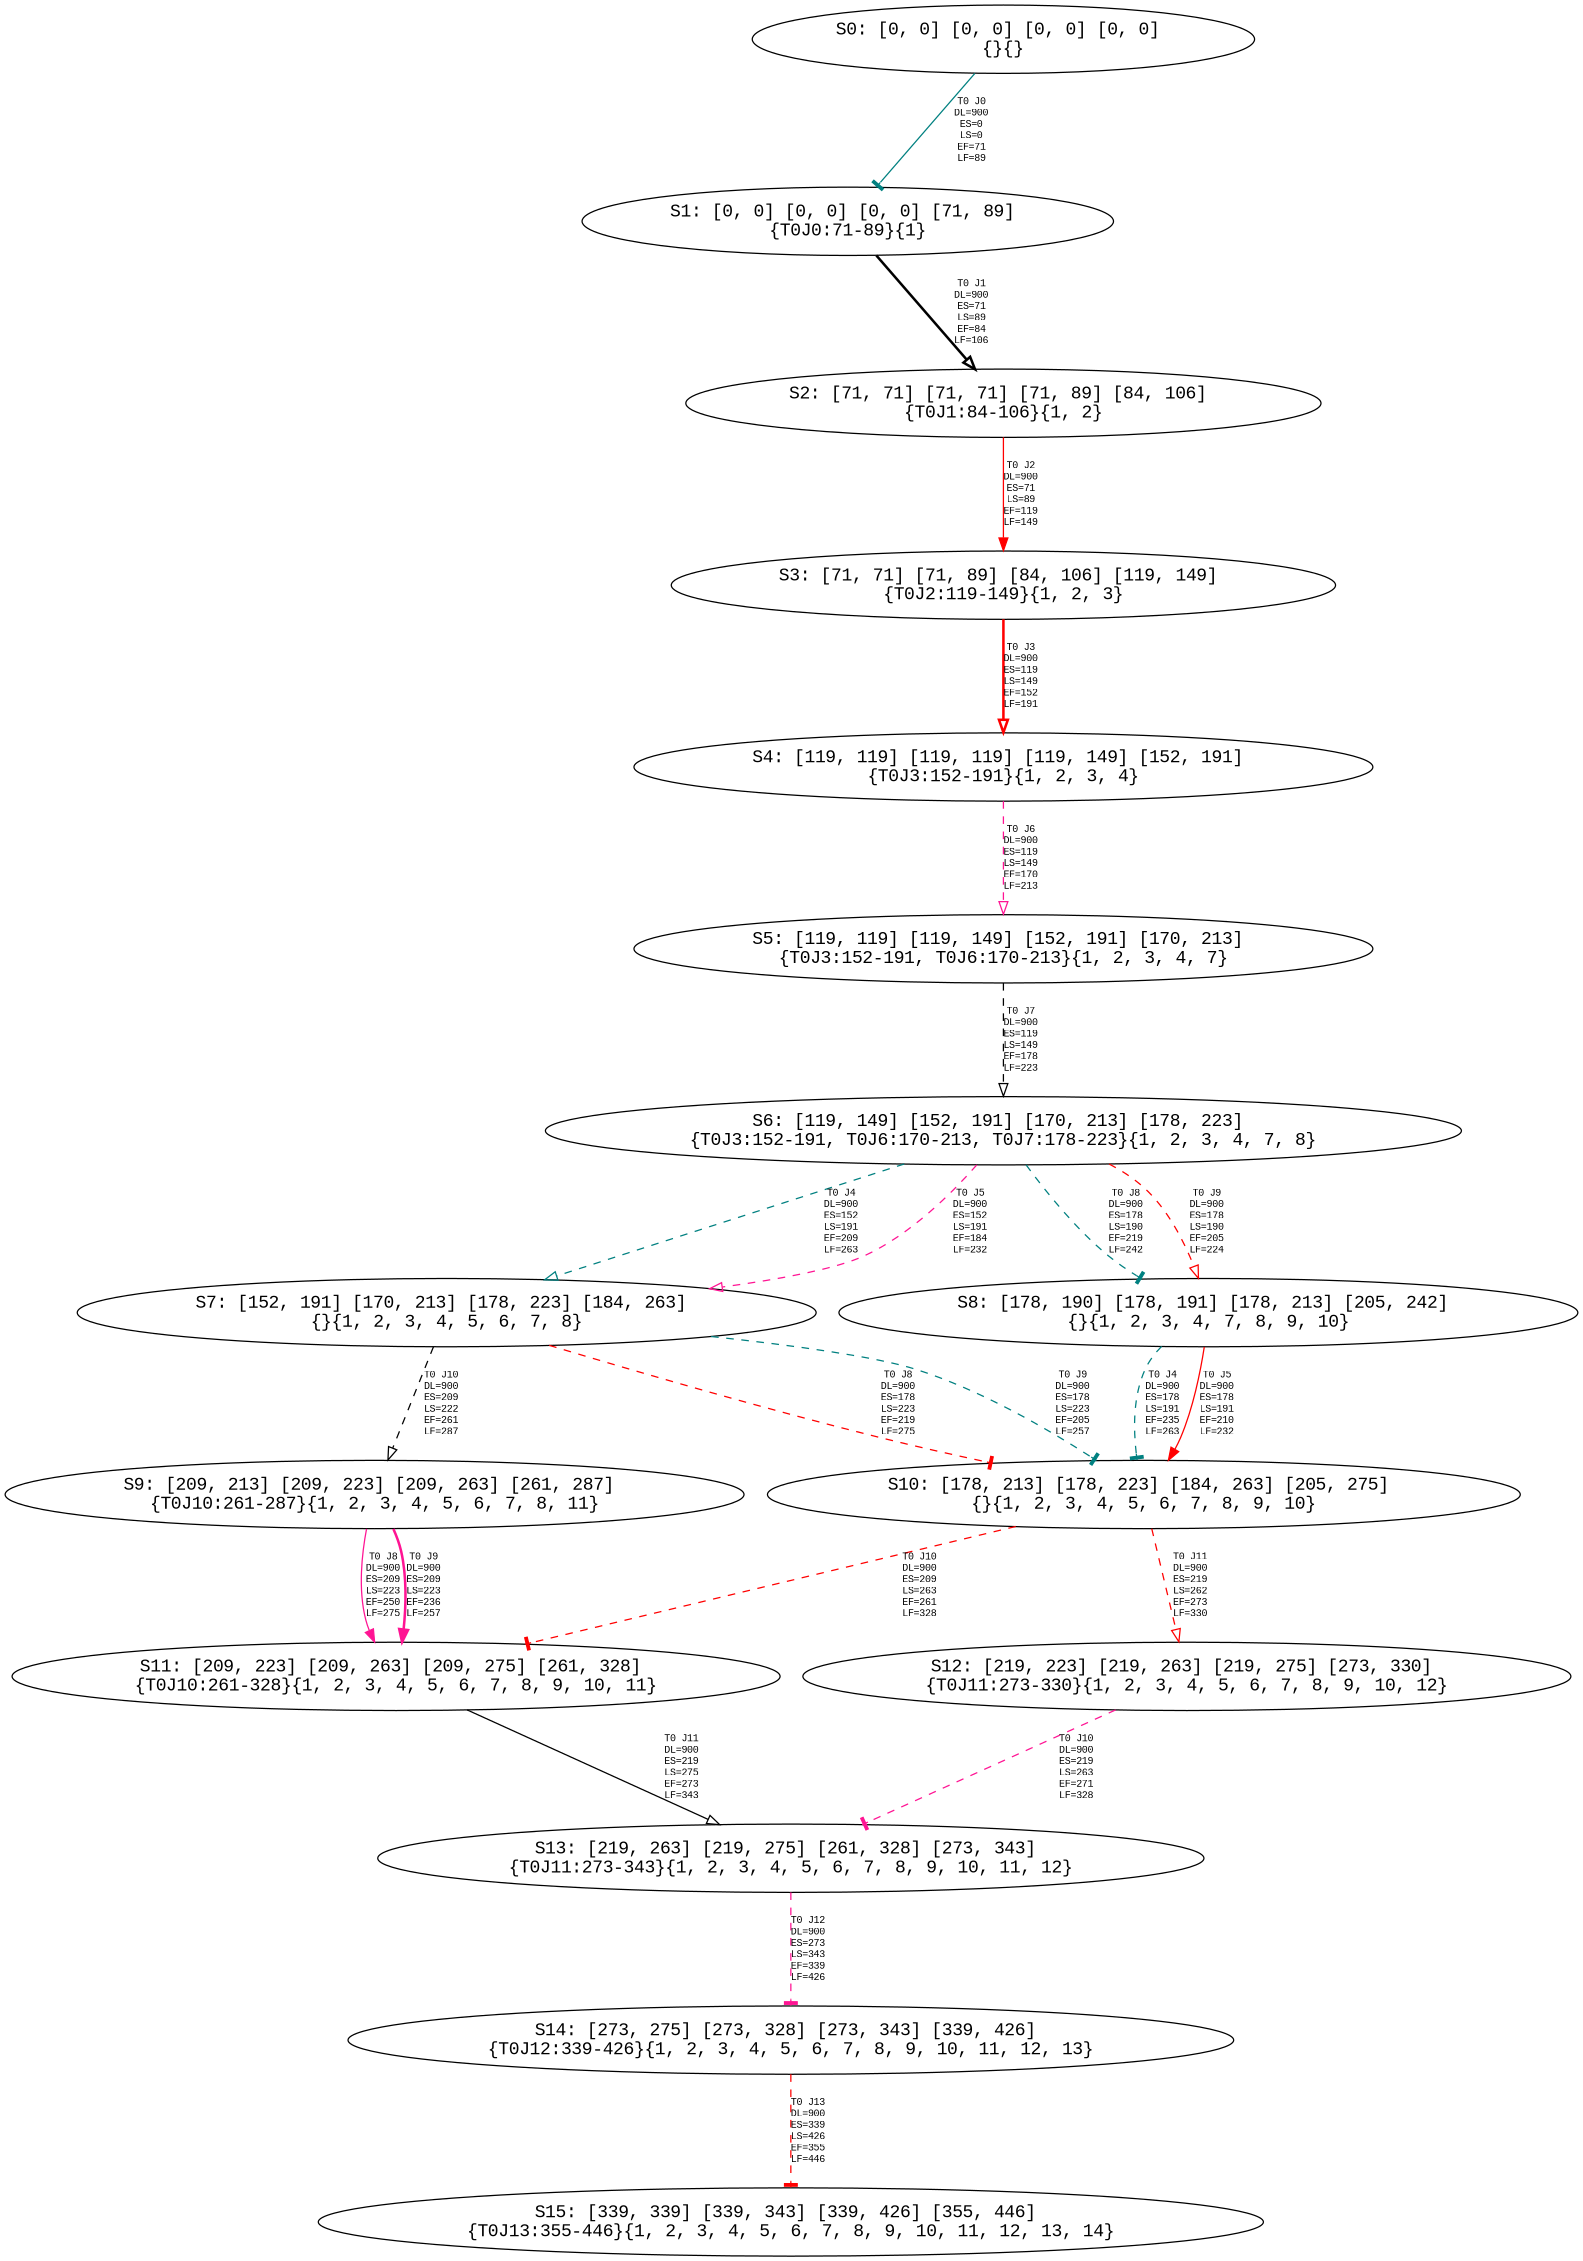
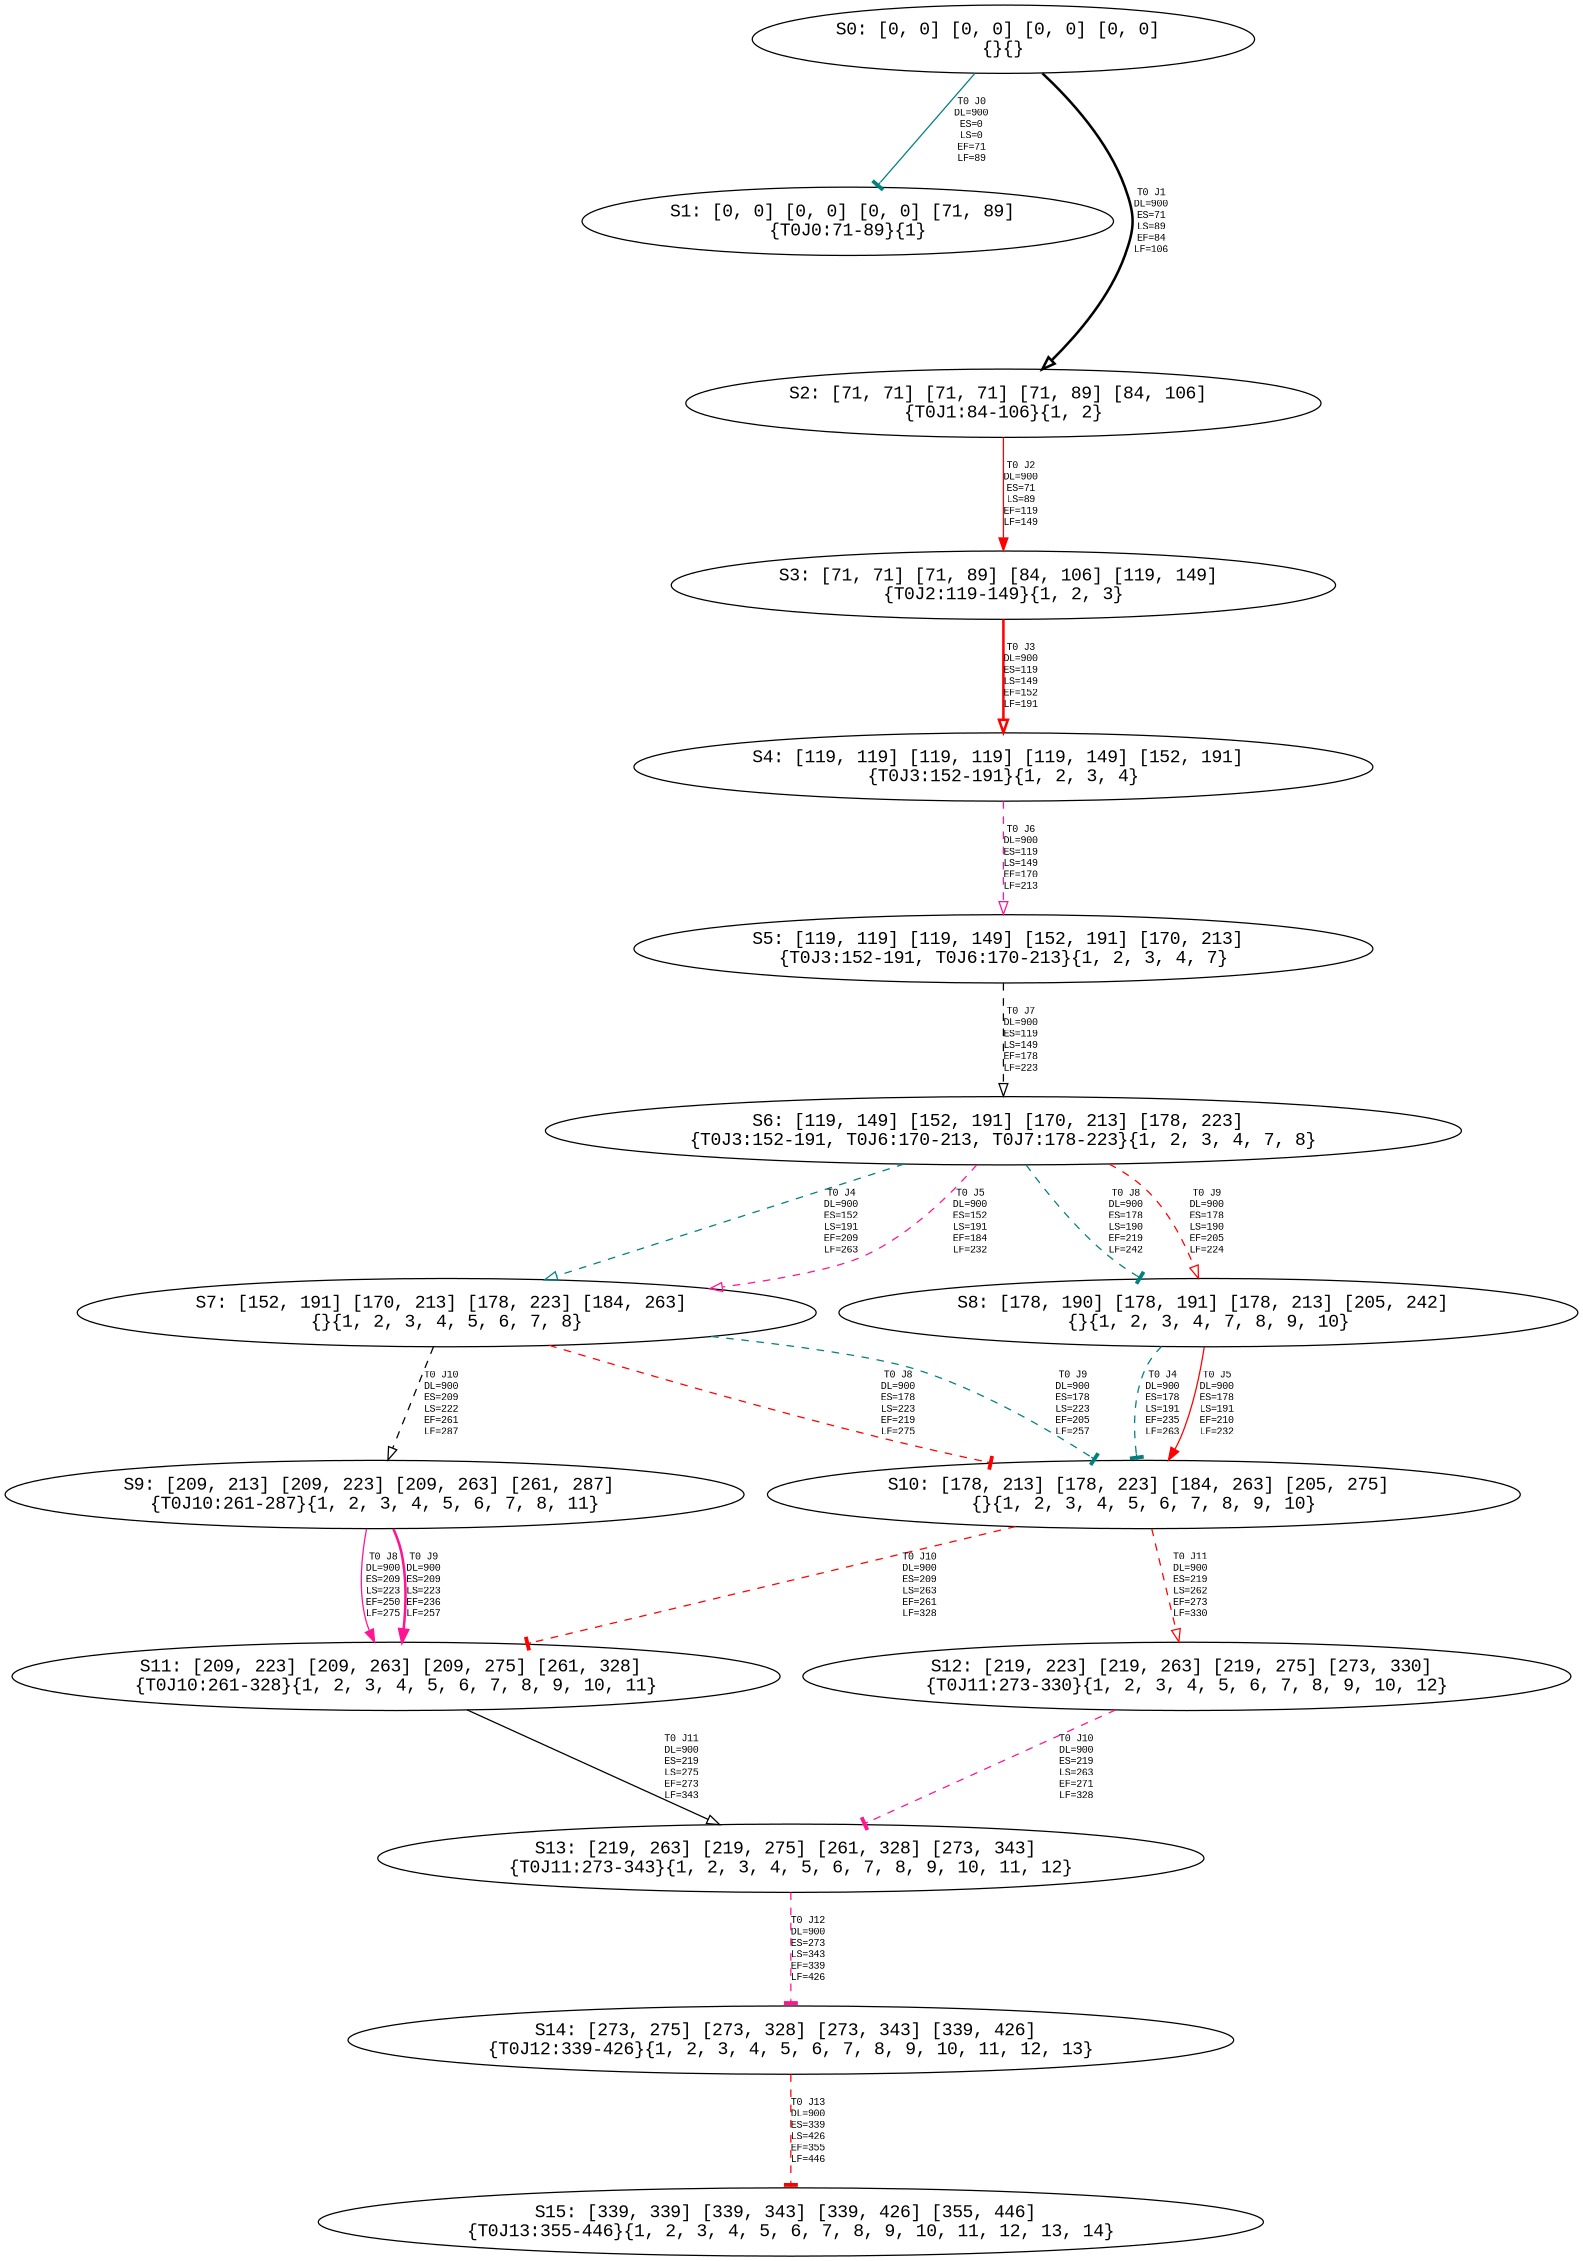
(921, 307) -> (1132, 215)
